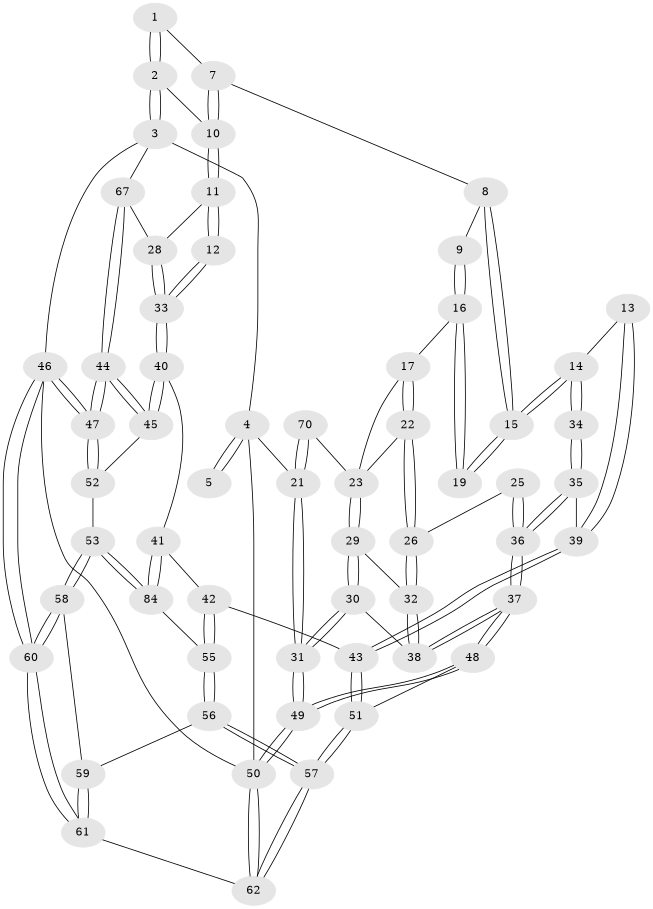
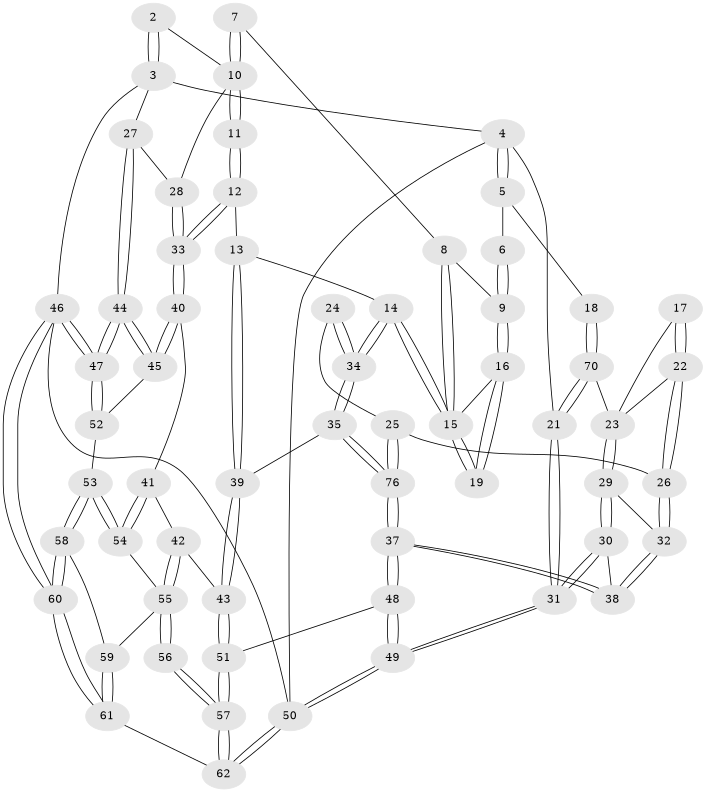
(155, 18) -> none
(123, 192) -> (131, 134)
(184, 221) -> (200, 132)
none -> (236, 222)
none -> (503, 251)
none -> (333, 309)
none -> (592, 309)
(434, 338) -> (477, 396)
(518, 542) -> (393, 483)
(151, 600) -> (120, 542)
(146, 745) -> (137, 629)
